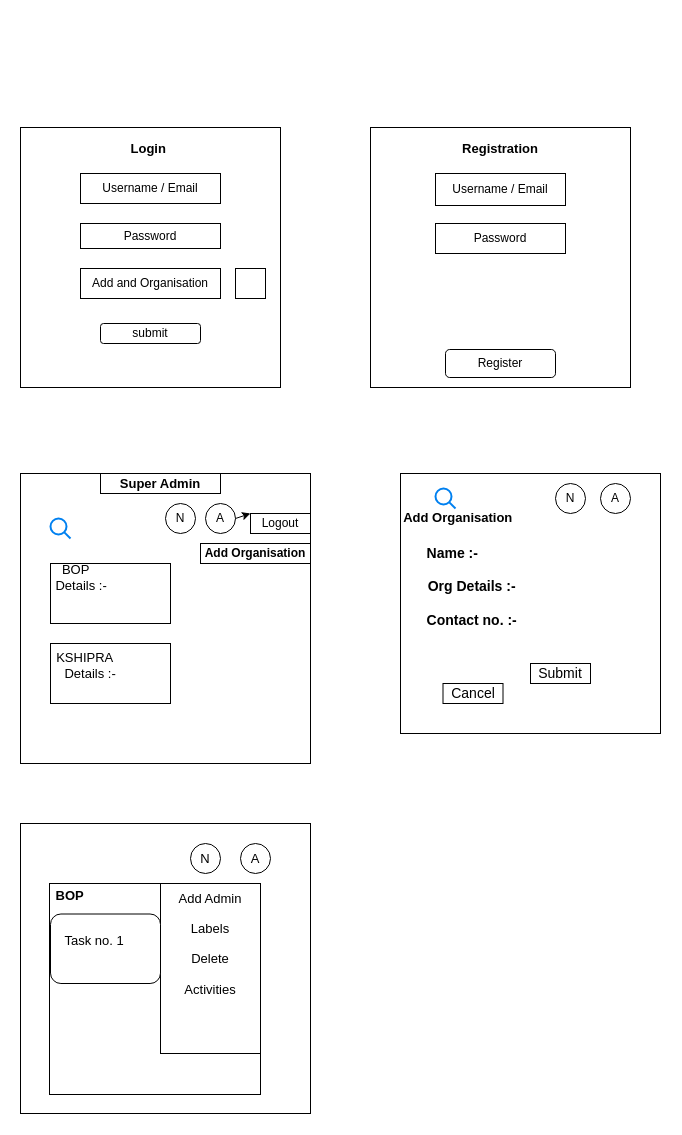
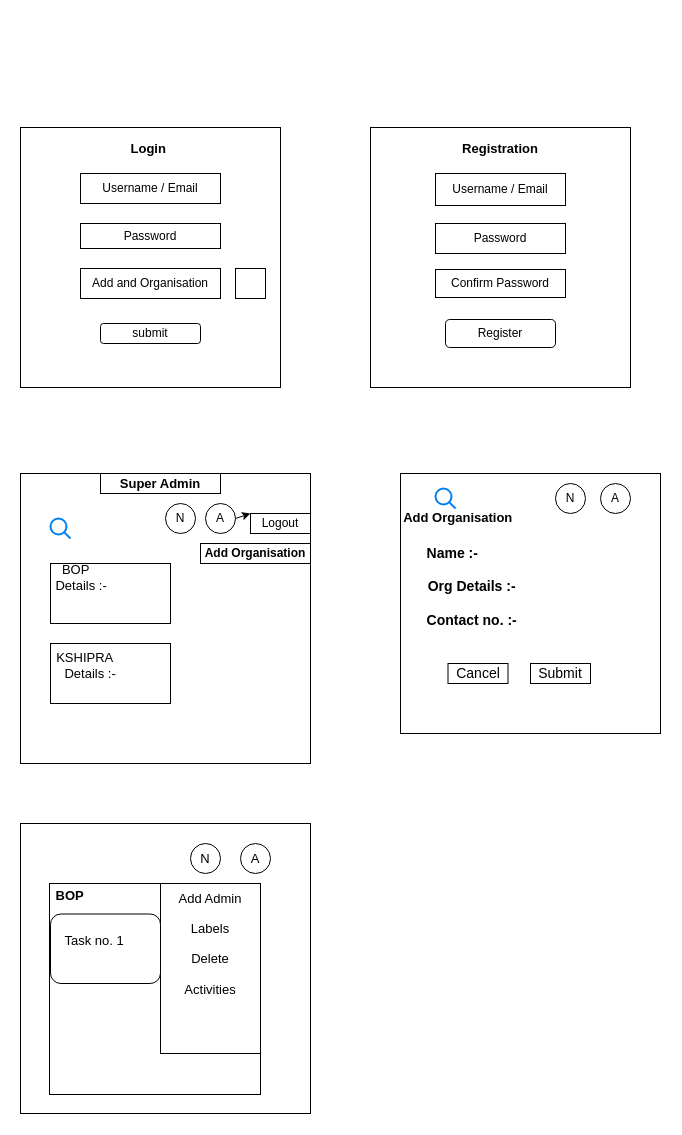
none -> (501, 284)
(501, 364) -> (501, 334)
(473, 694) -> (478, 674)
